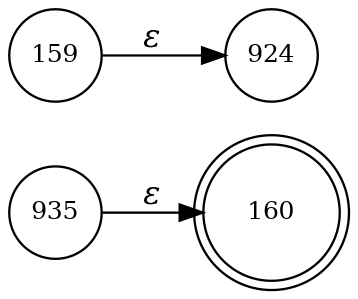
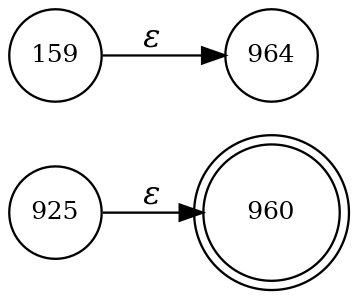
(272, 55) -> (272, 55)
(55, 213) -> (55, 213)
(272, 213) -> (272, 213)
